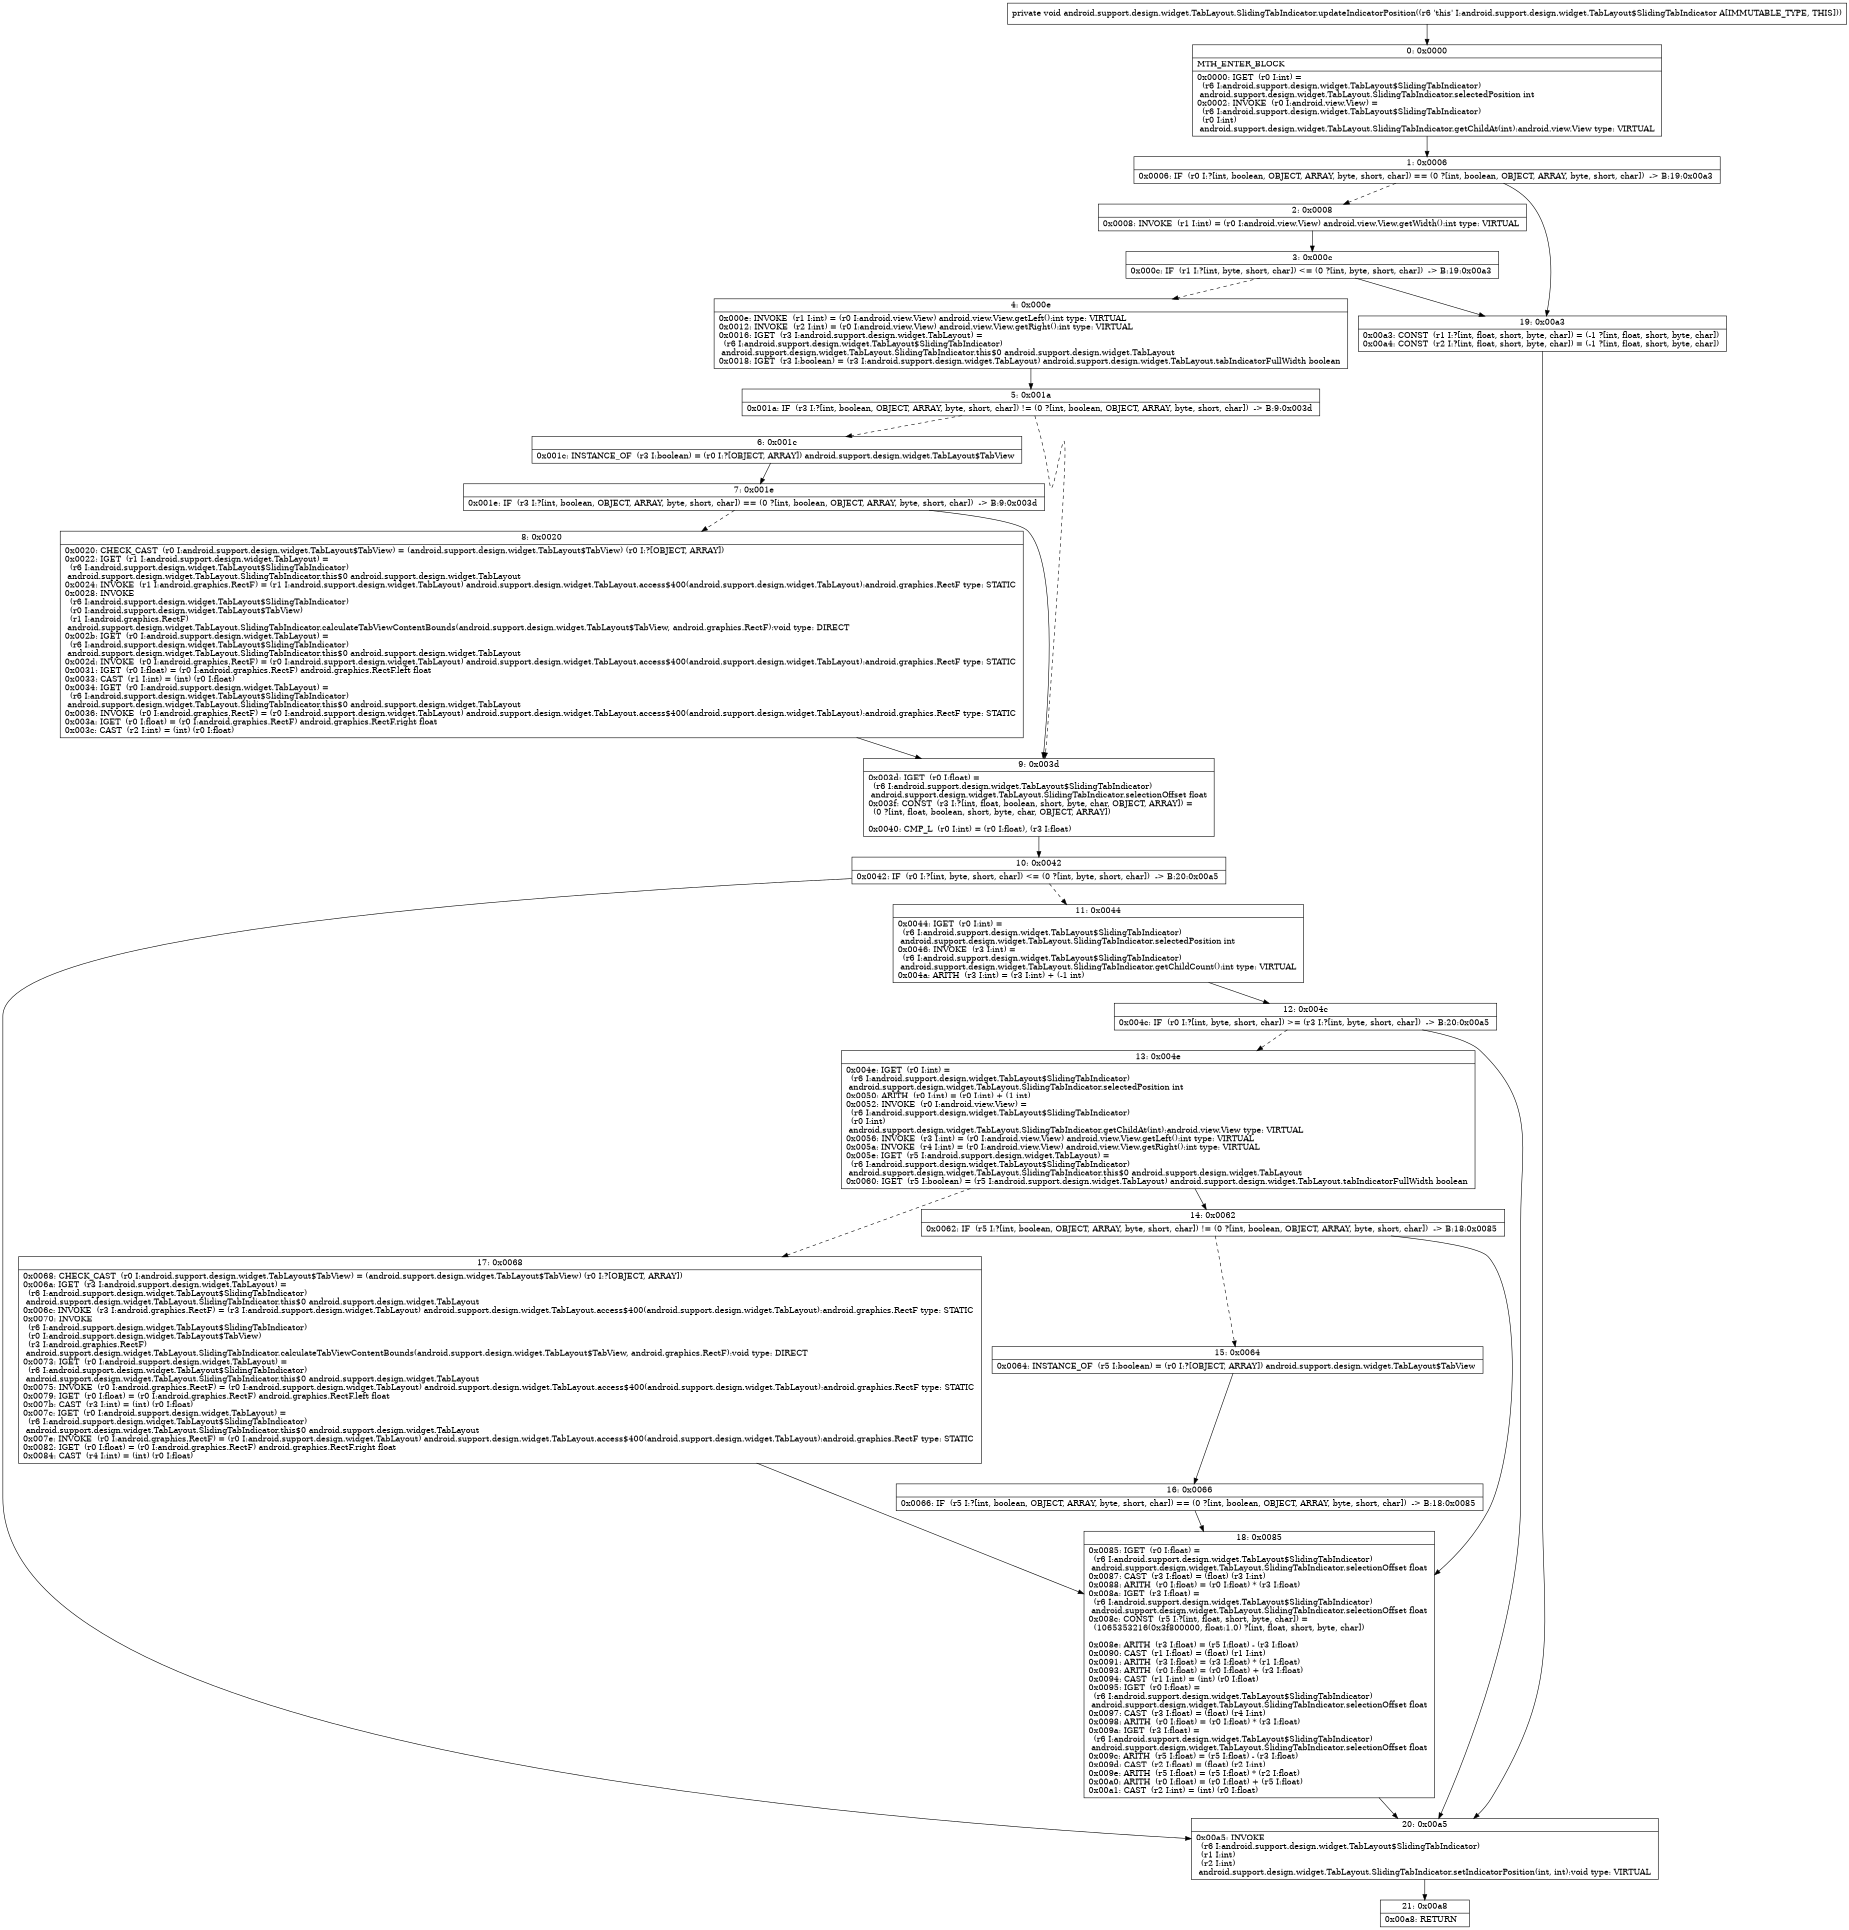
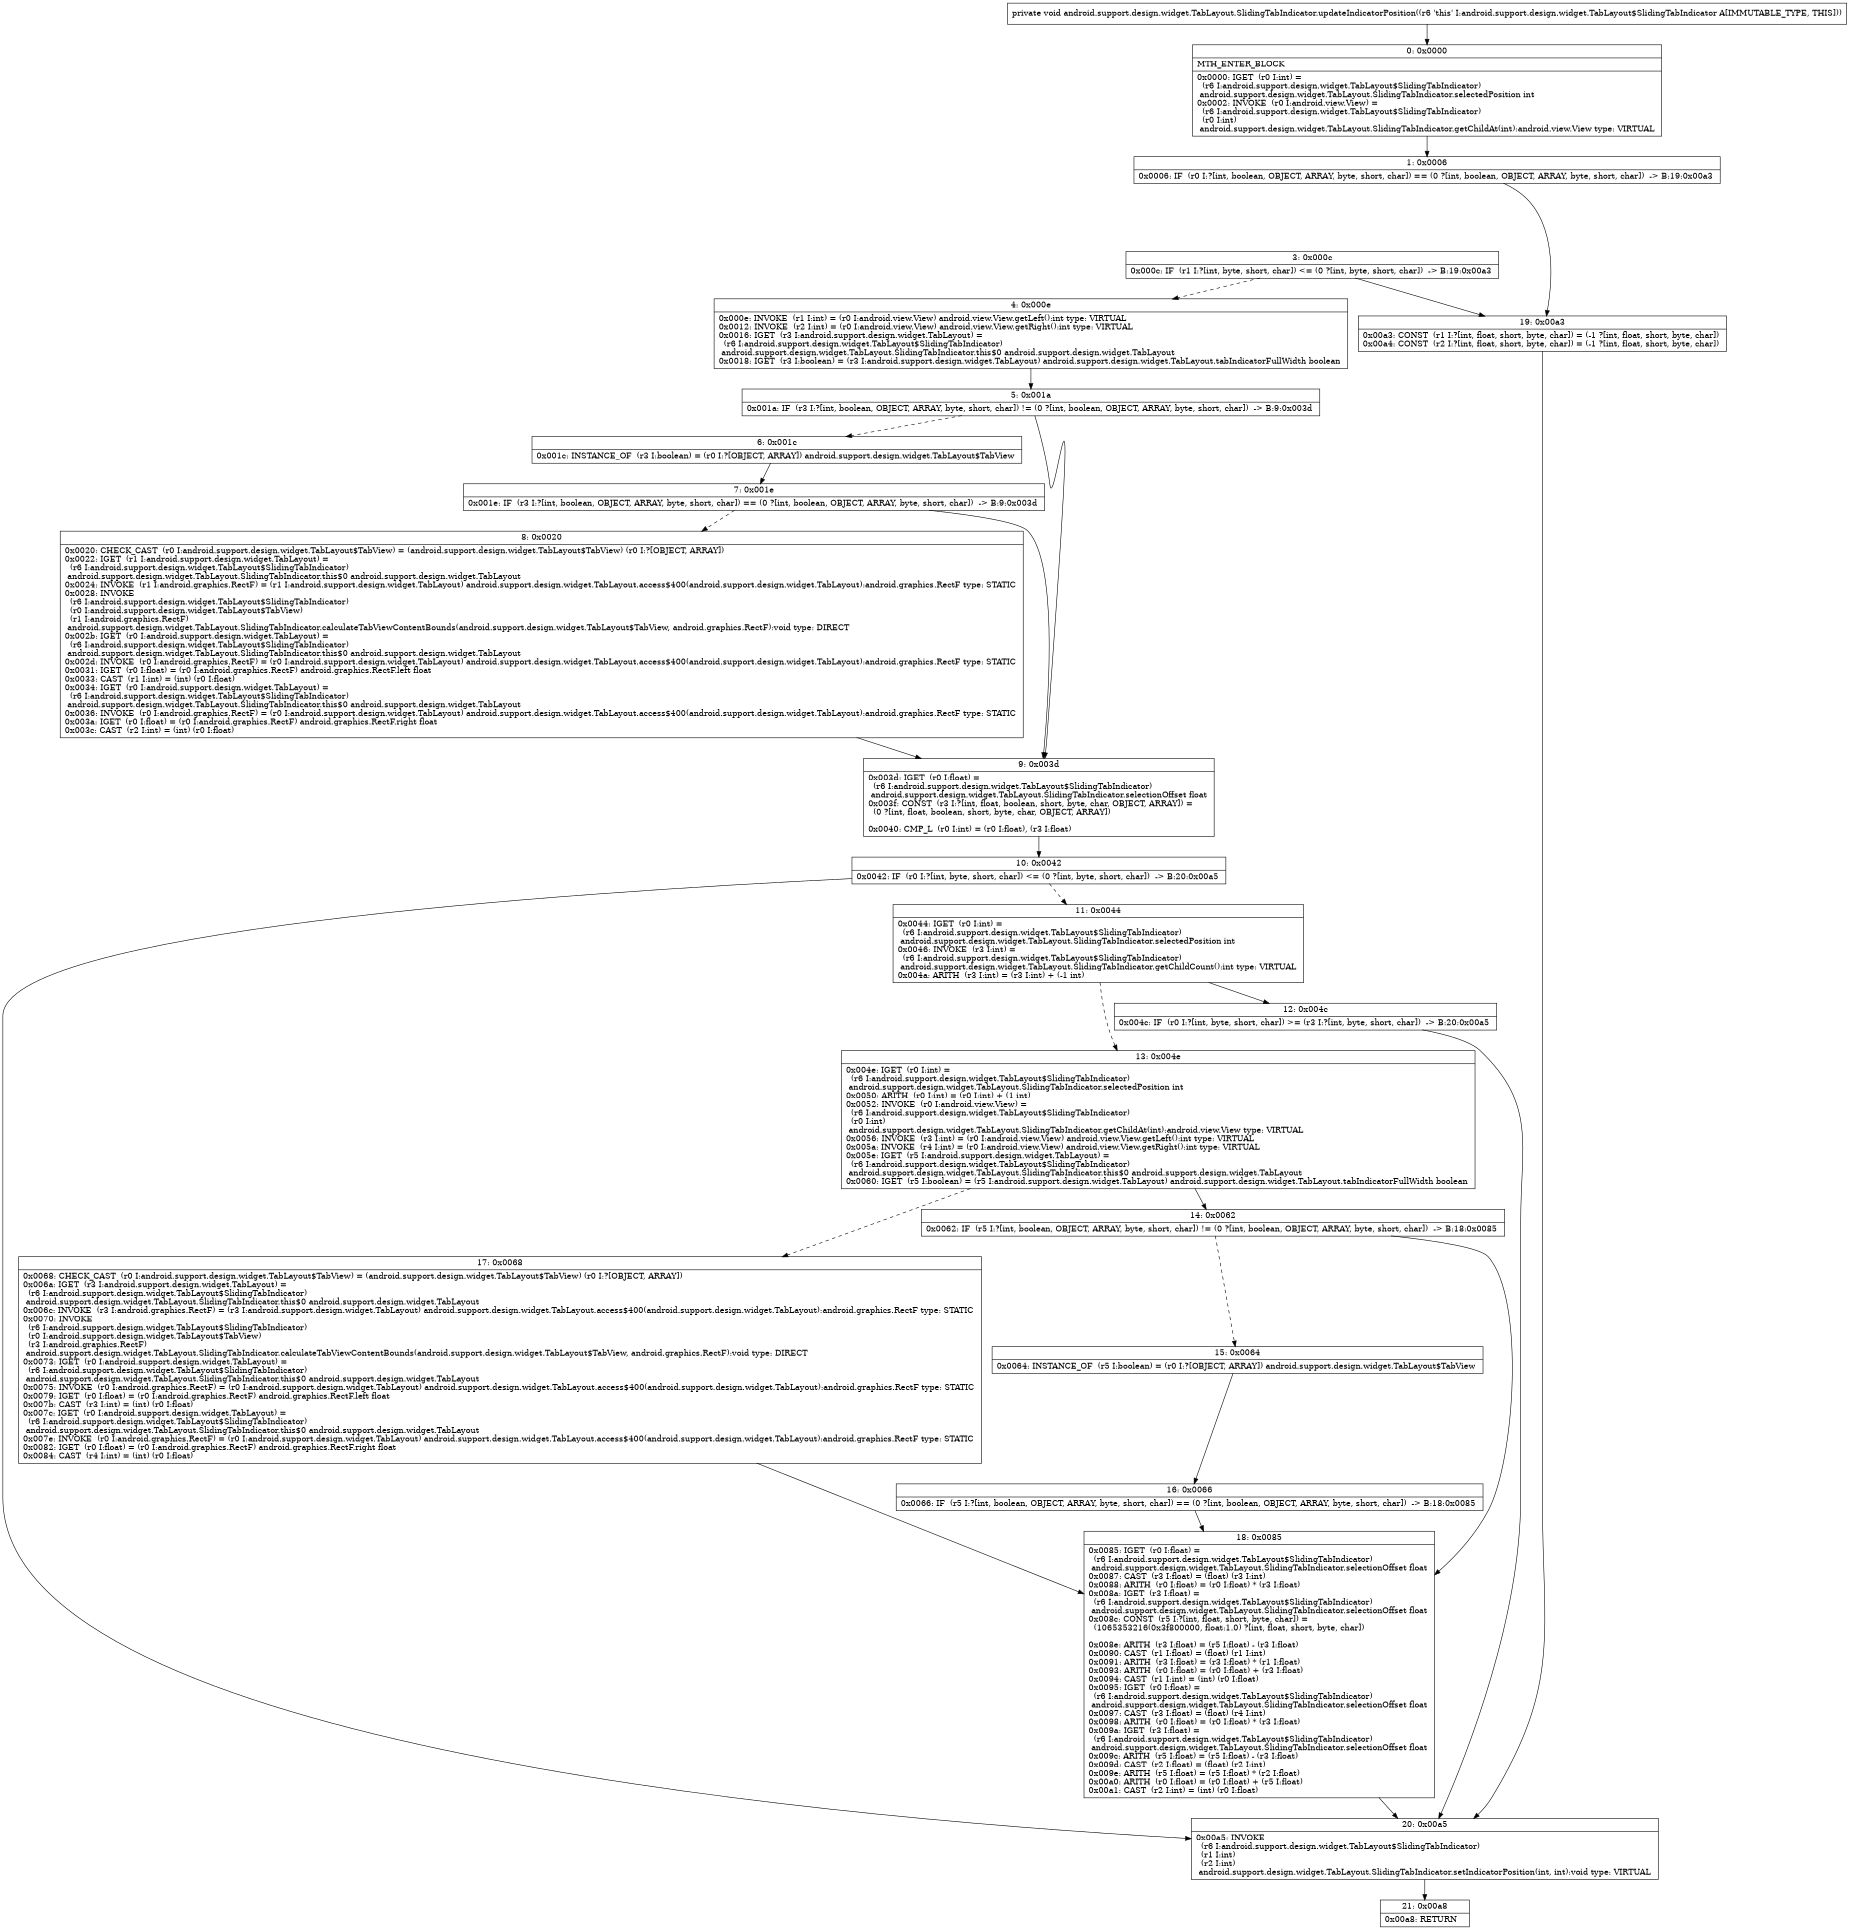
(1312, 217) -> none
(1061, 537) -> (1061, 537)
(1275, 1039) -> (1105, 1015)
